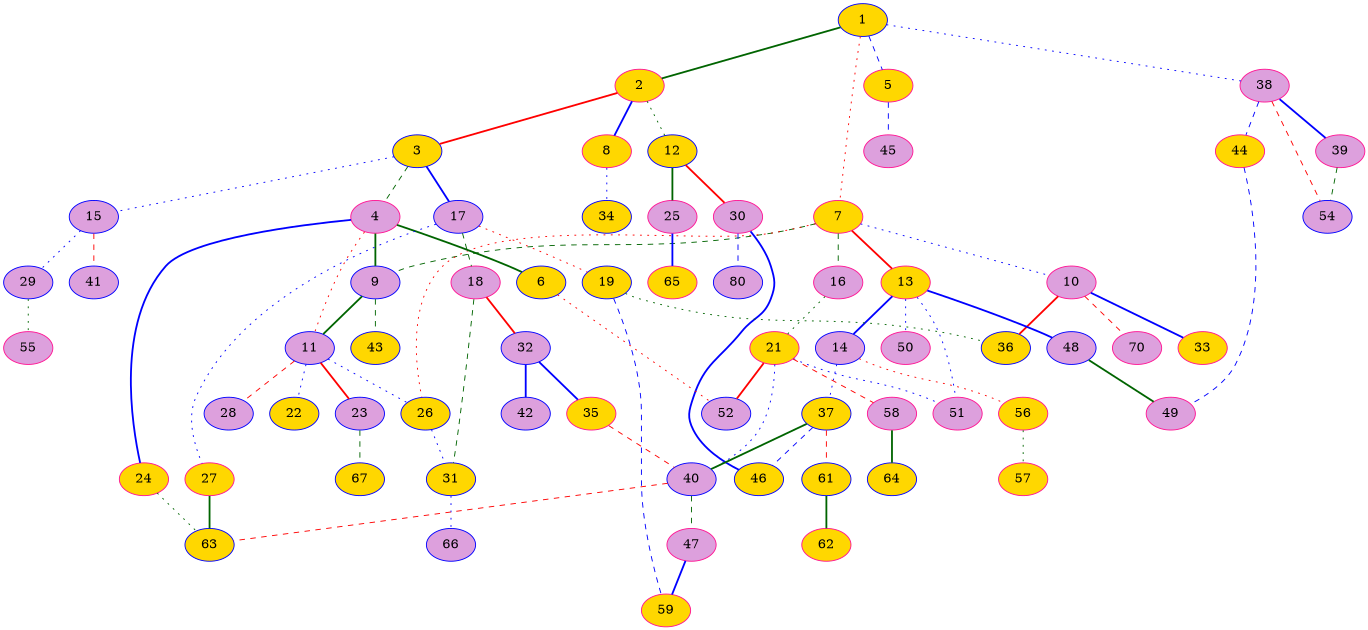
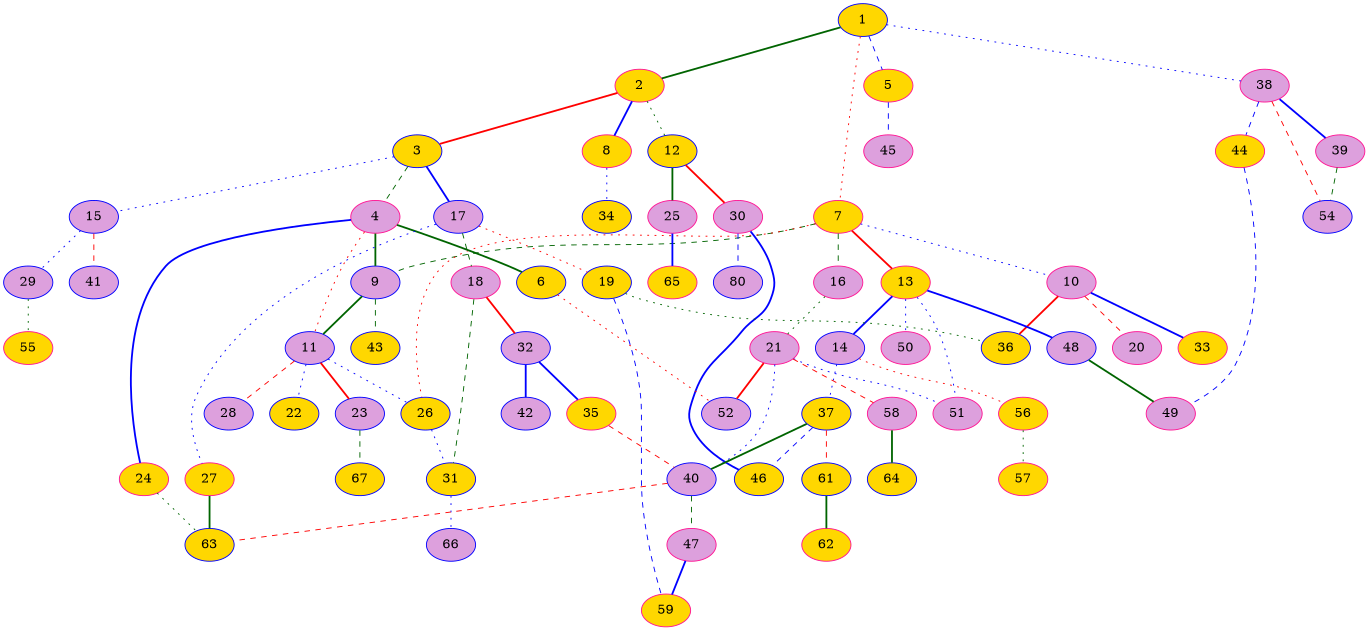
(28, 348) -> (28, 348)
(774, 348) -> (774, 348)
(1137, 348) -> (1137, 348)
